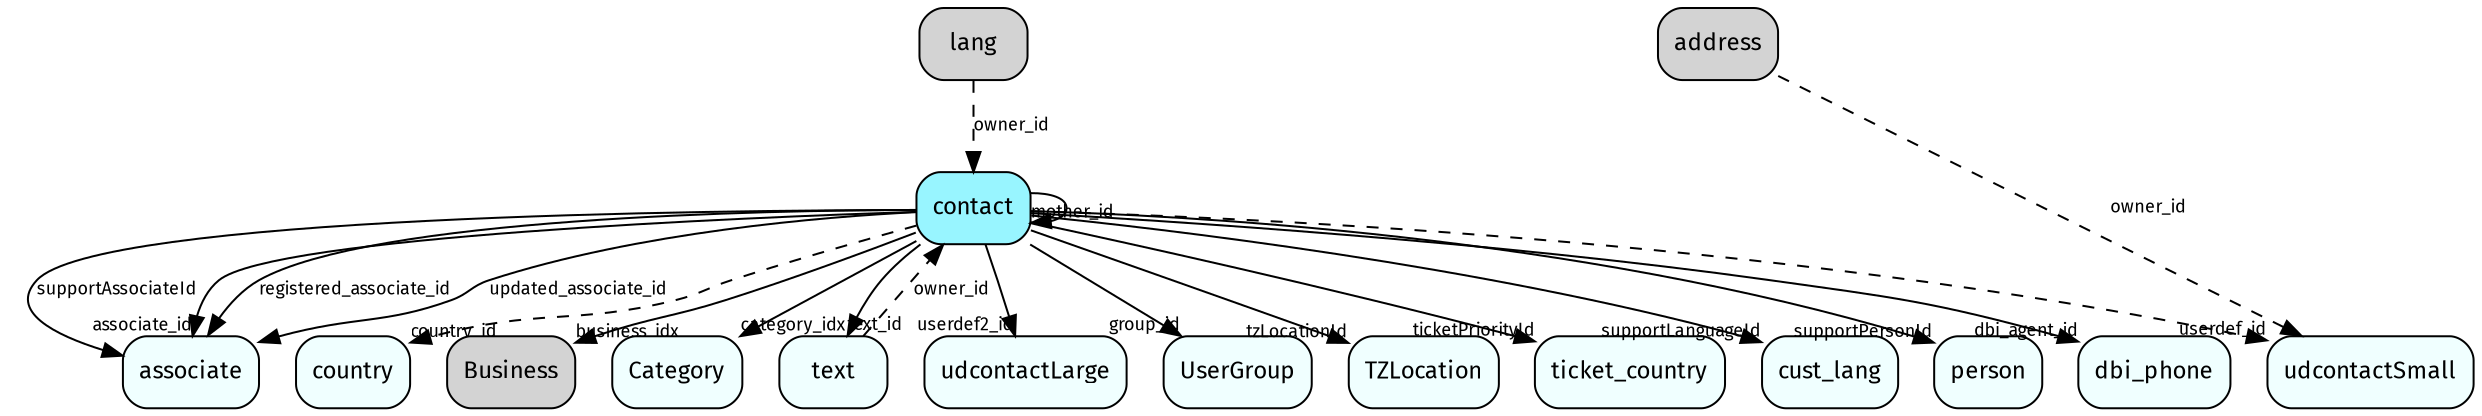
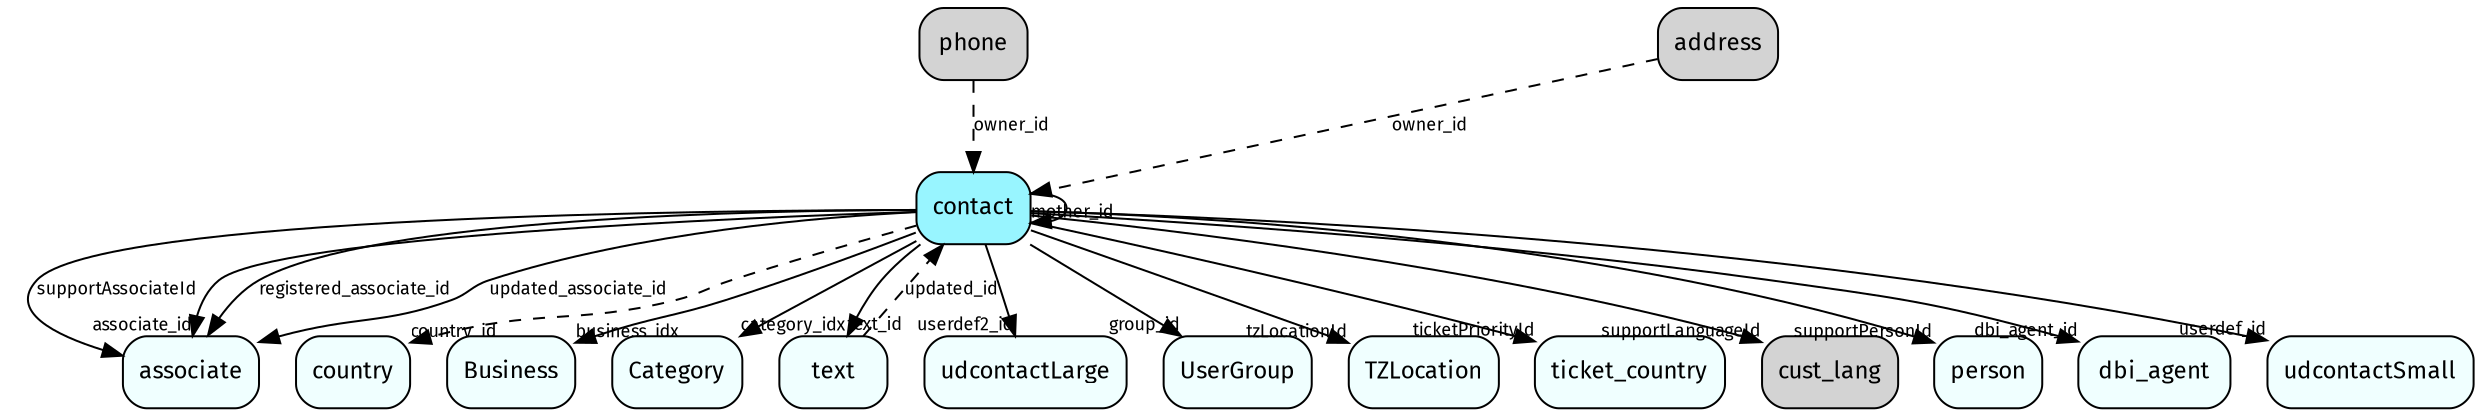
(973, 44) -> (973, 44)
(2031, 202) -> (1354, 124)
(1641, 249) -> (1641, 249)
(951, 290) -> (951, 290)
(511, 372) -> (511, 372)
(1830, 372) -> (1830, 372)
(2154, 372) -> (2154, 372)
